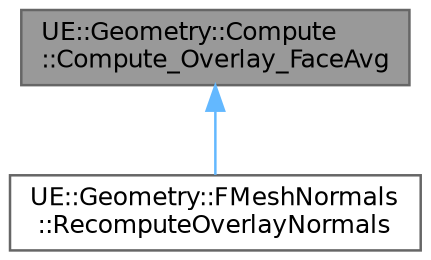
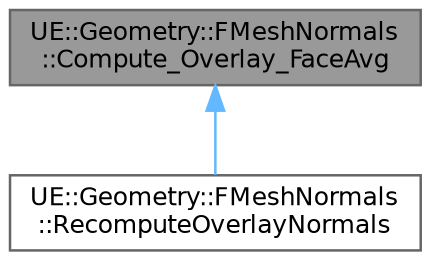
(215, 48) -> (215, 48)
